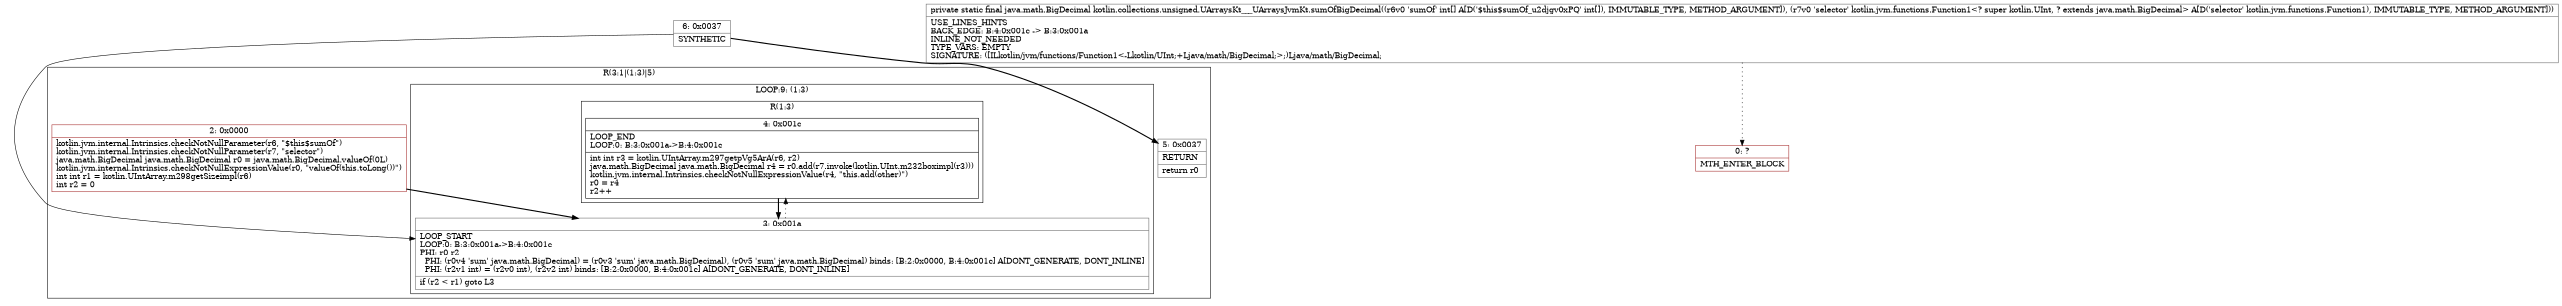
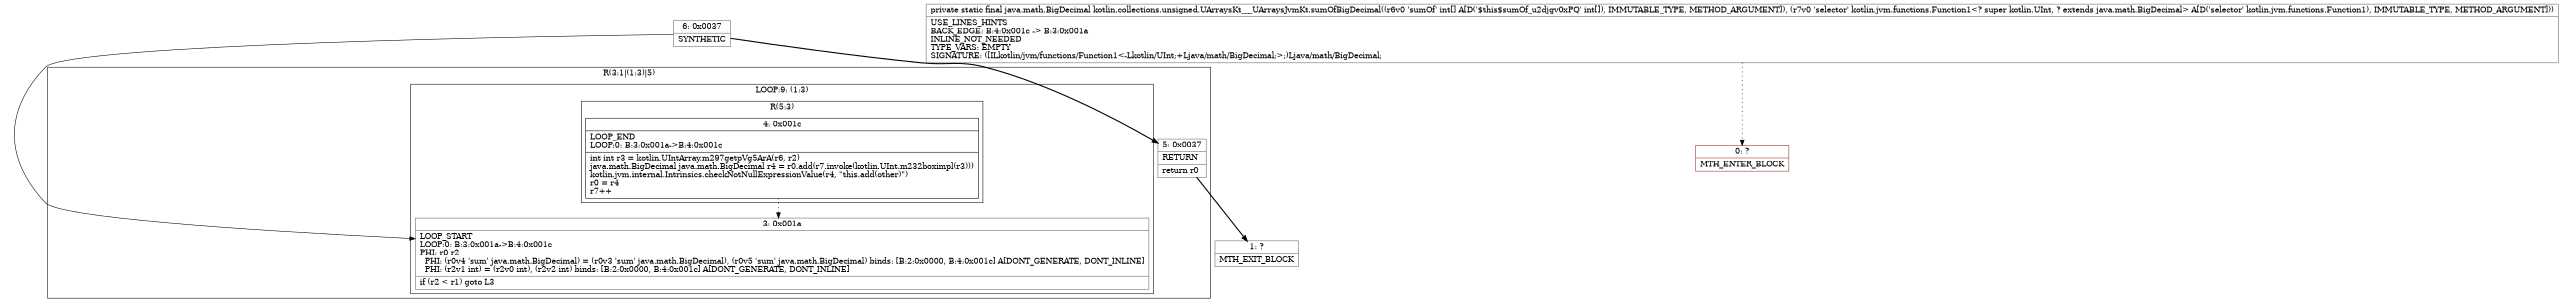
(782, 108) -> (782, 108)
(229, 158) -> none
(601, 191) -> (601, 191)
(778, 206) -> (778, 206)
(786, 211) -> none
none -> (1257, 254)
